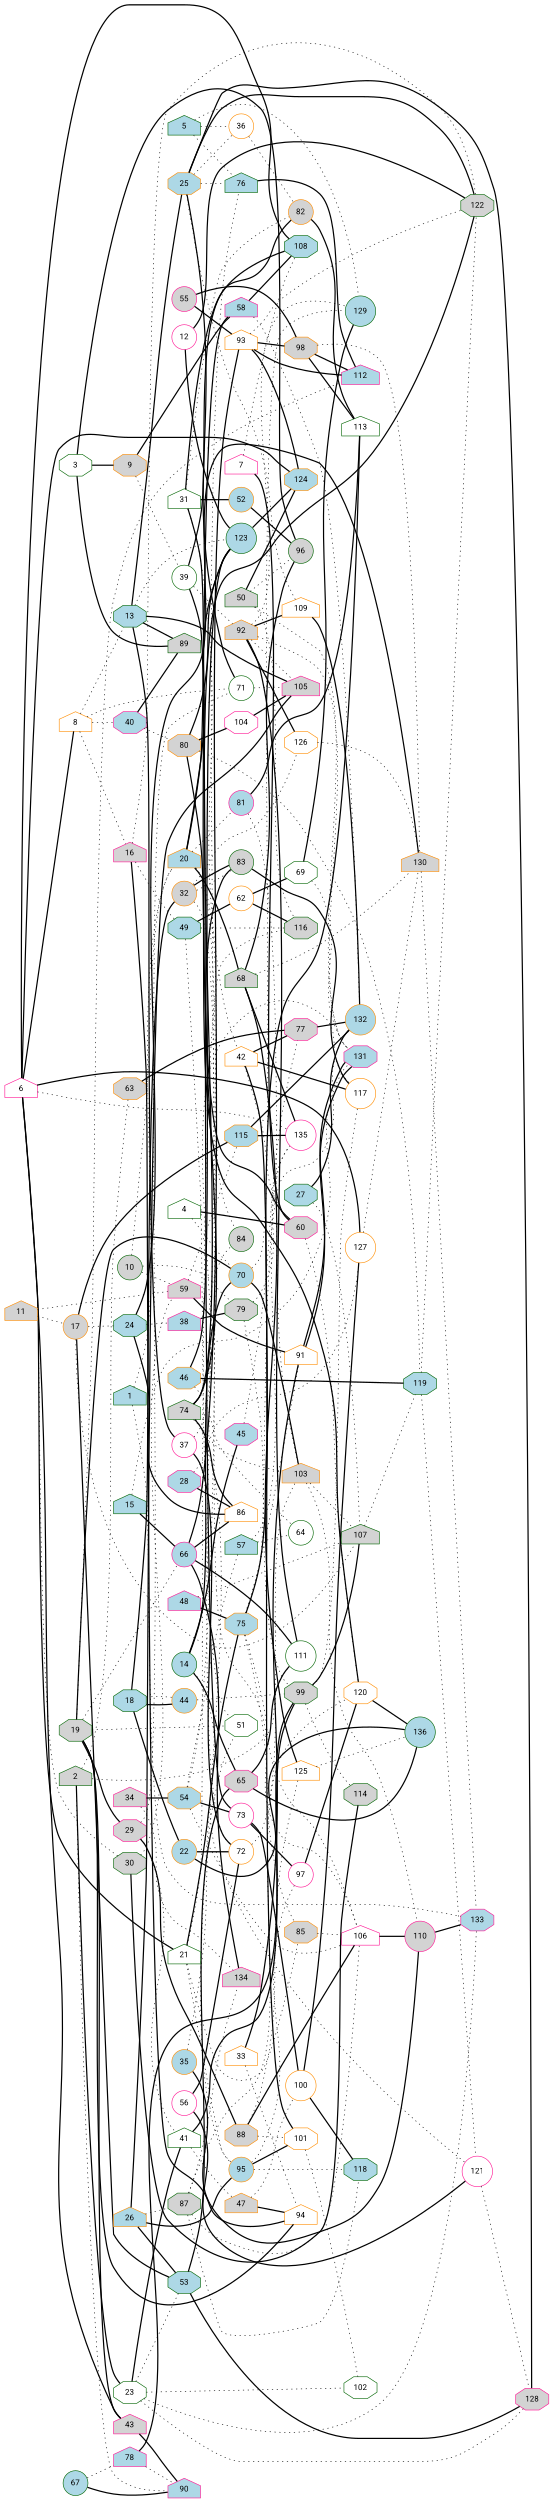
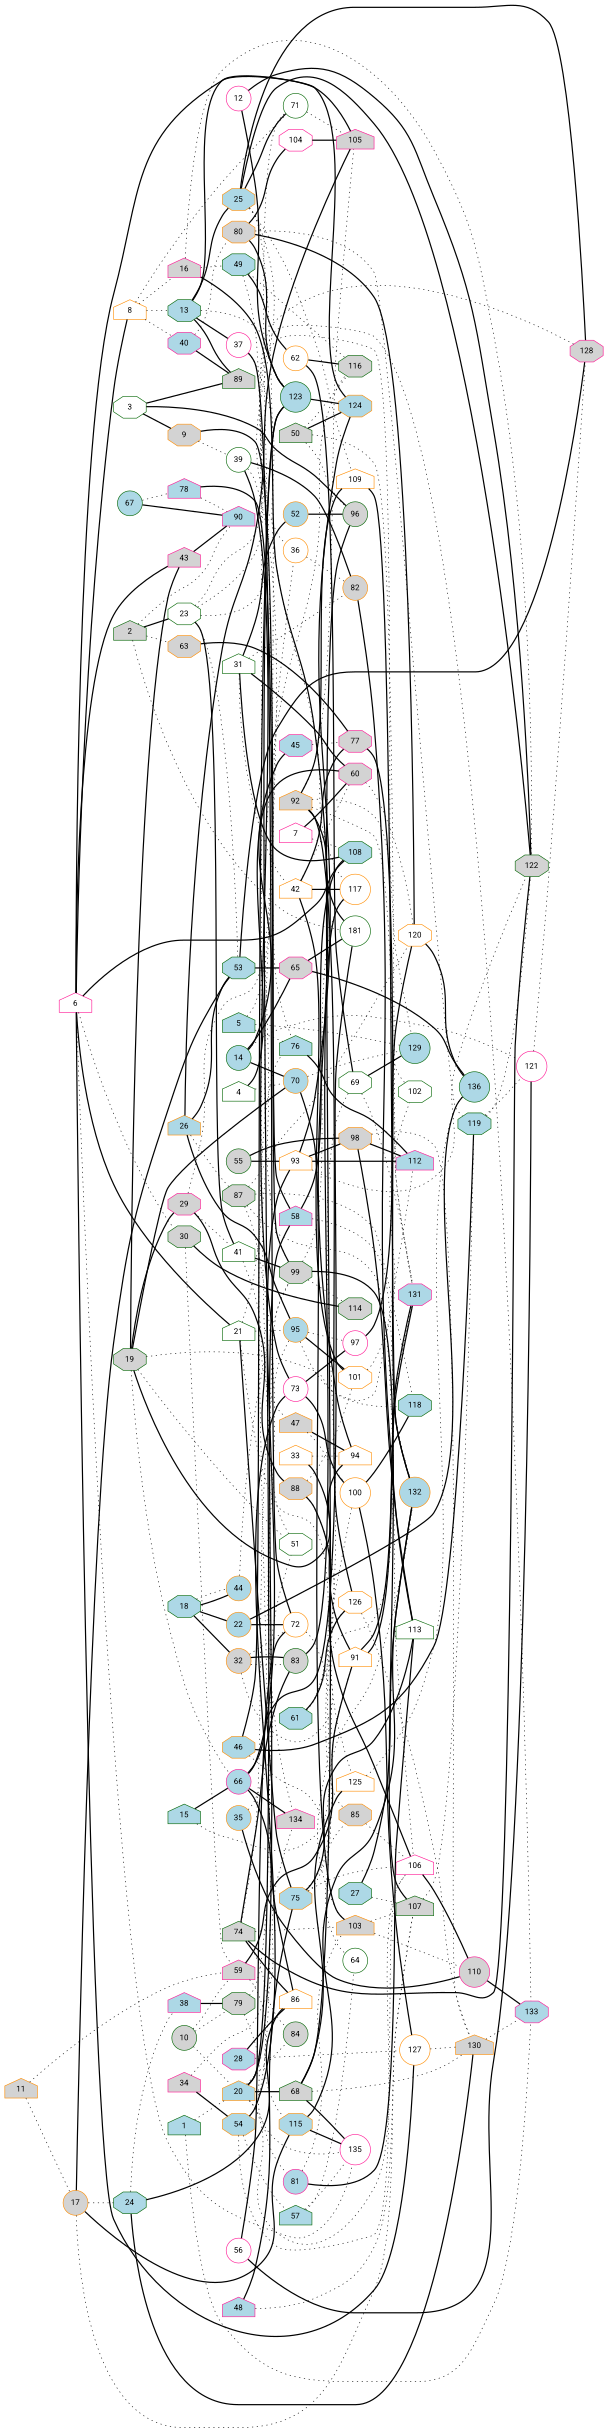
(184, 299) -> (239, 1161)
(220, 612) -> (272, 865)
(301, 1656) -> (355, 931)
none -> (296, 1718)
